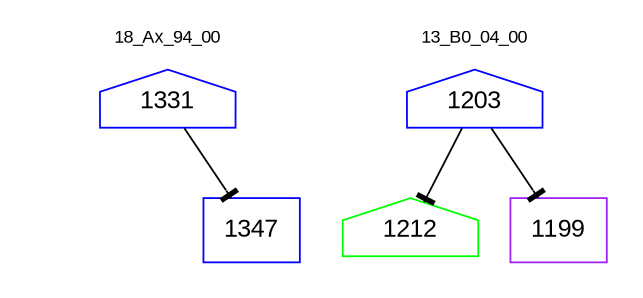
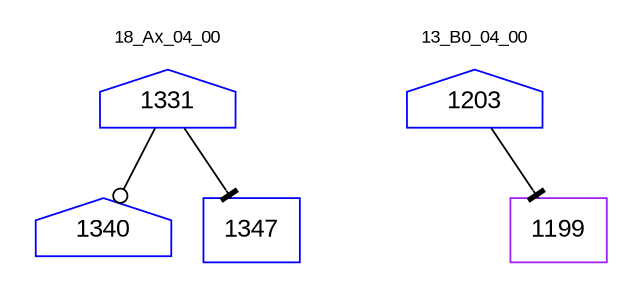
(168, 38) -> (168, 38)
none -> (104, 230)
(410, 230) -> none
